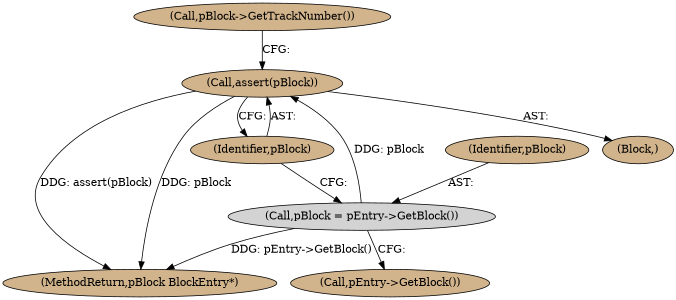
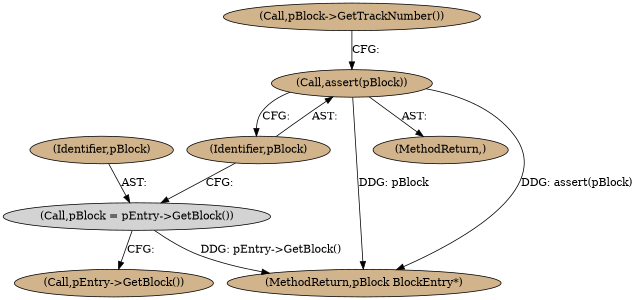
(345, 142) -> none
(638, 150) -> (441, 150)
